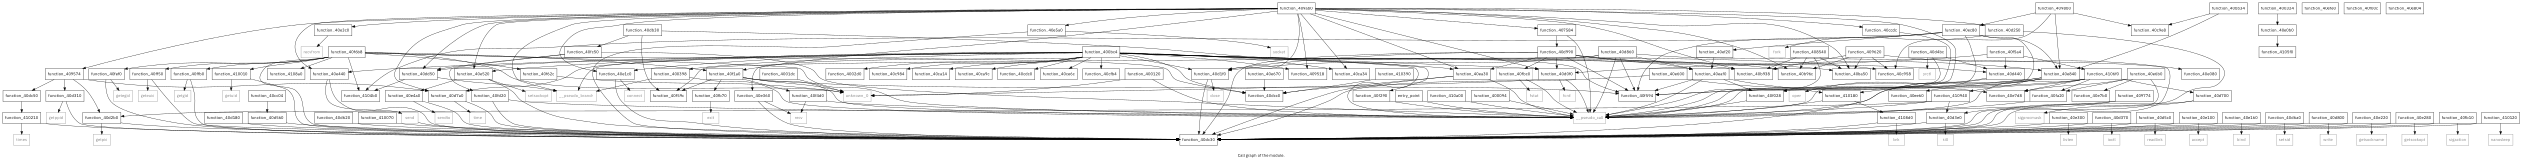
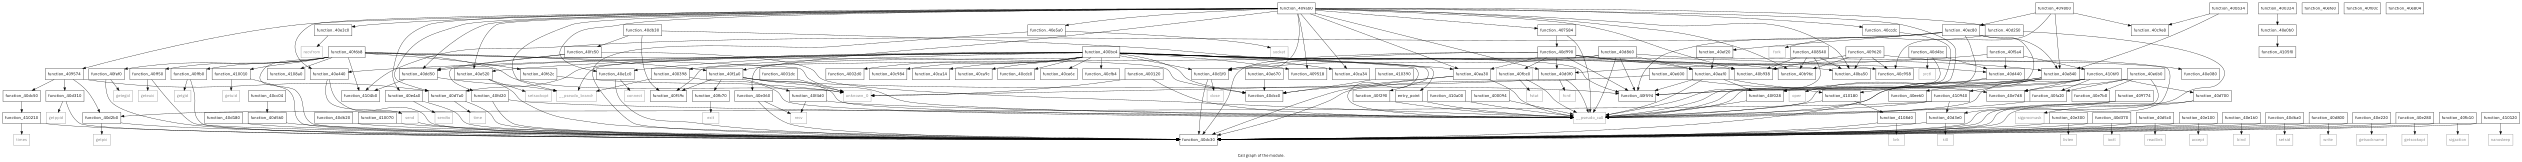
(1328, 60) -> (1288, 59)
(440, 85) -> (813, 11)
